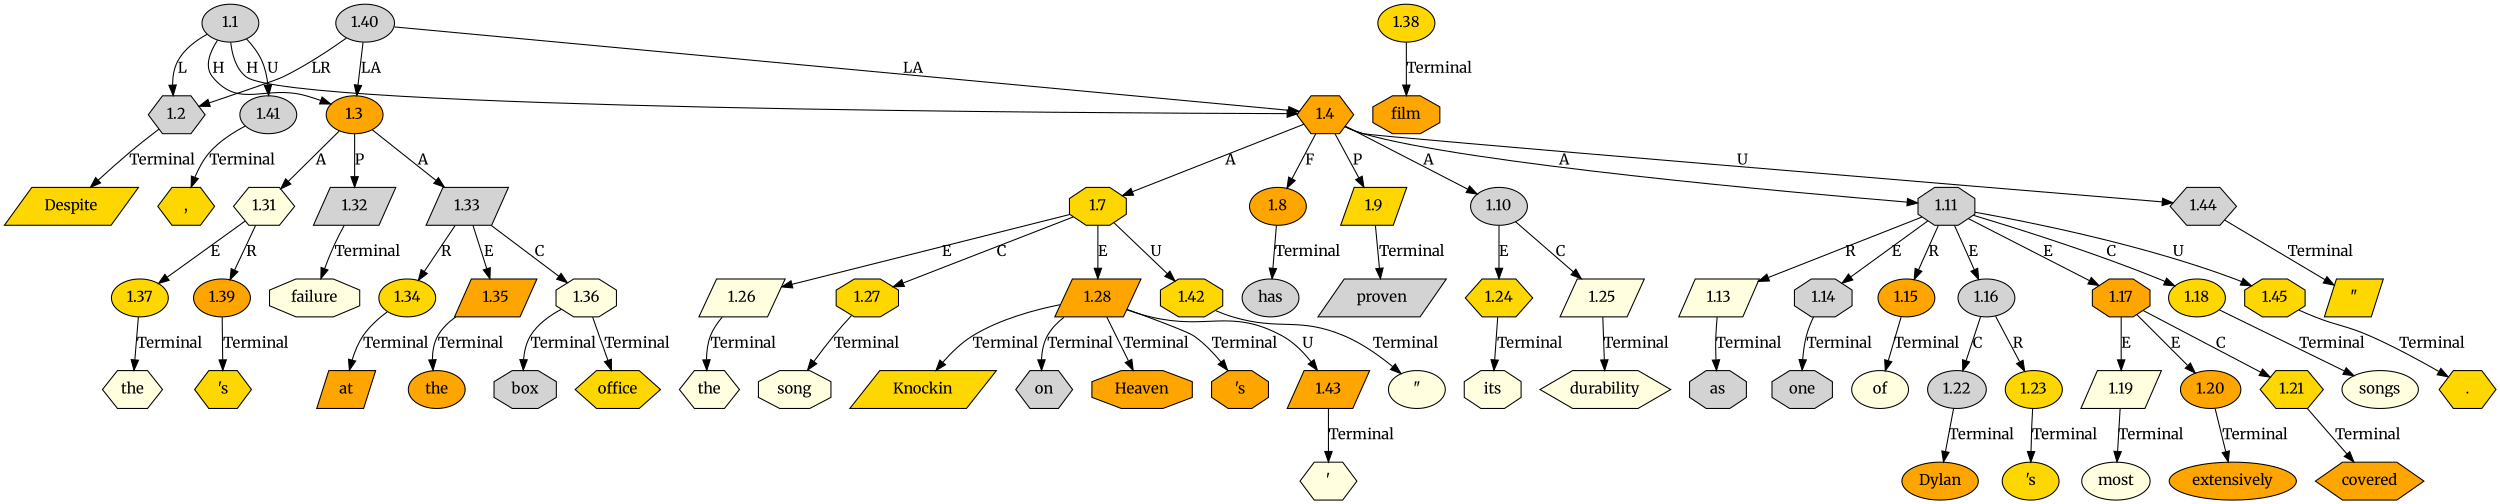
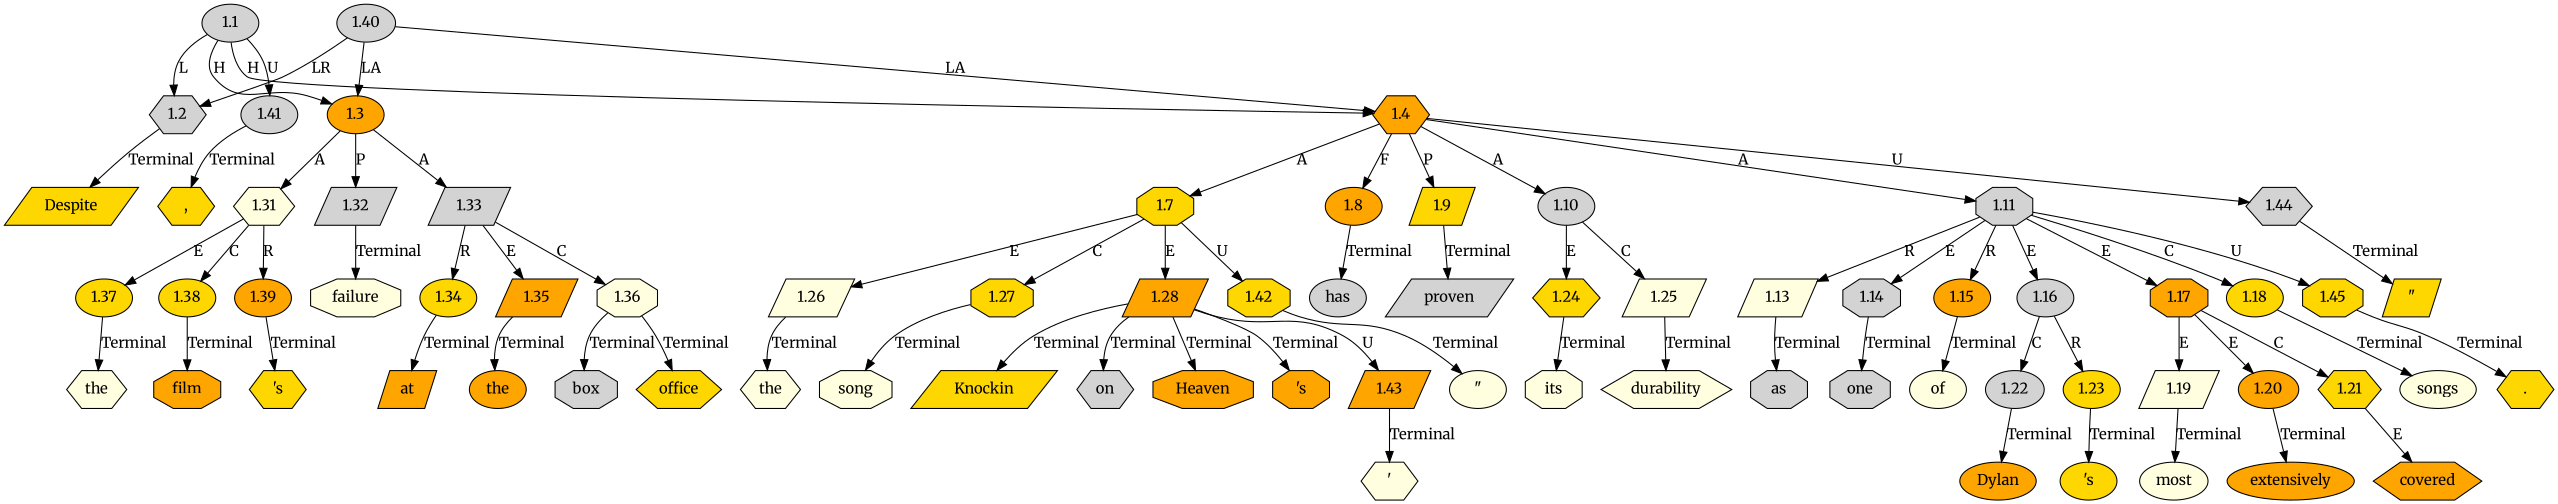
none -> (228, 249)
(2368, 435) -> (2398, 435)
